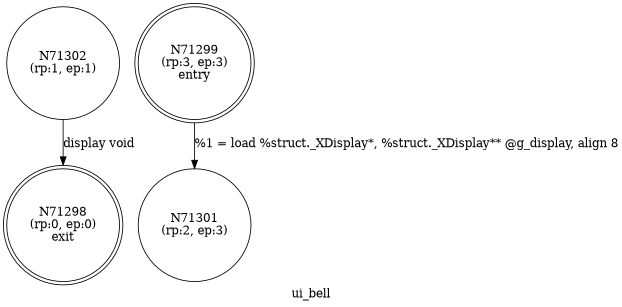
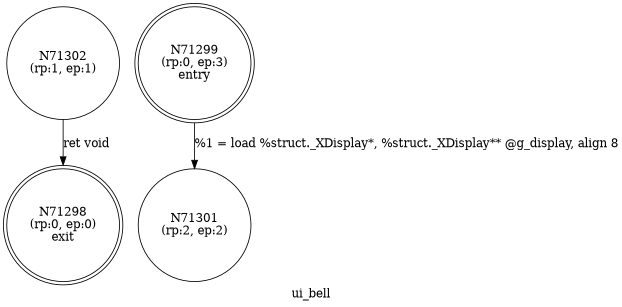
(195, 63) -> (195, 63)
(99, 144) -> (86, 144)
(195, 225) -> (195, 225)
